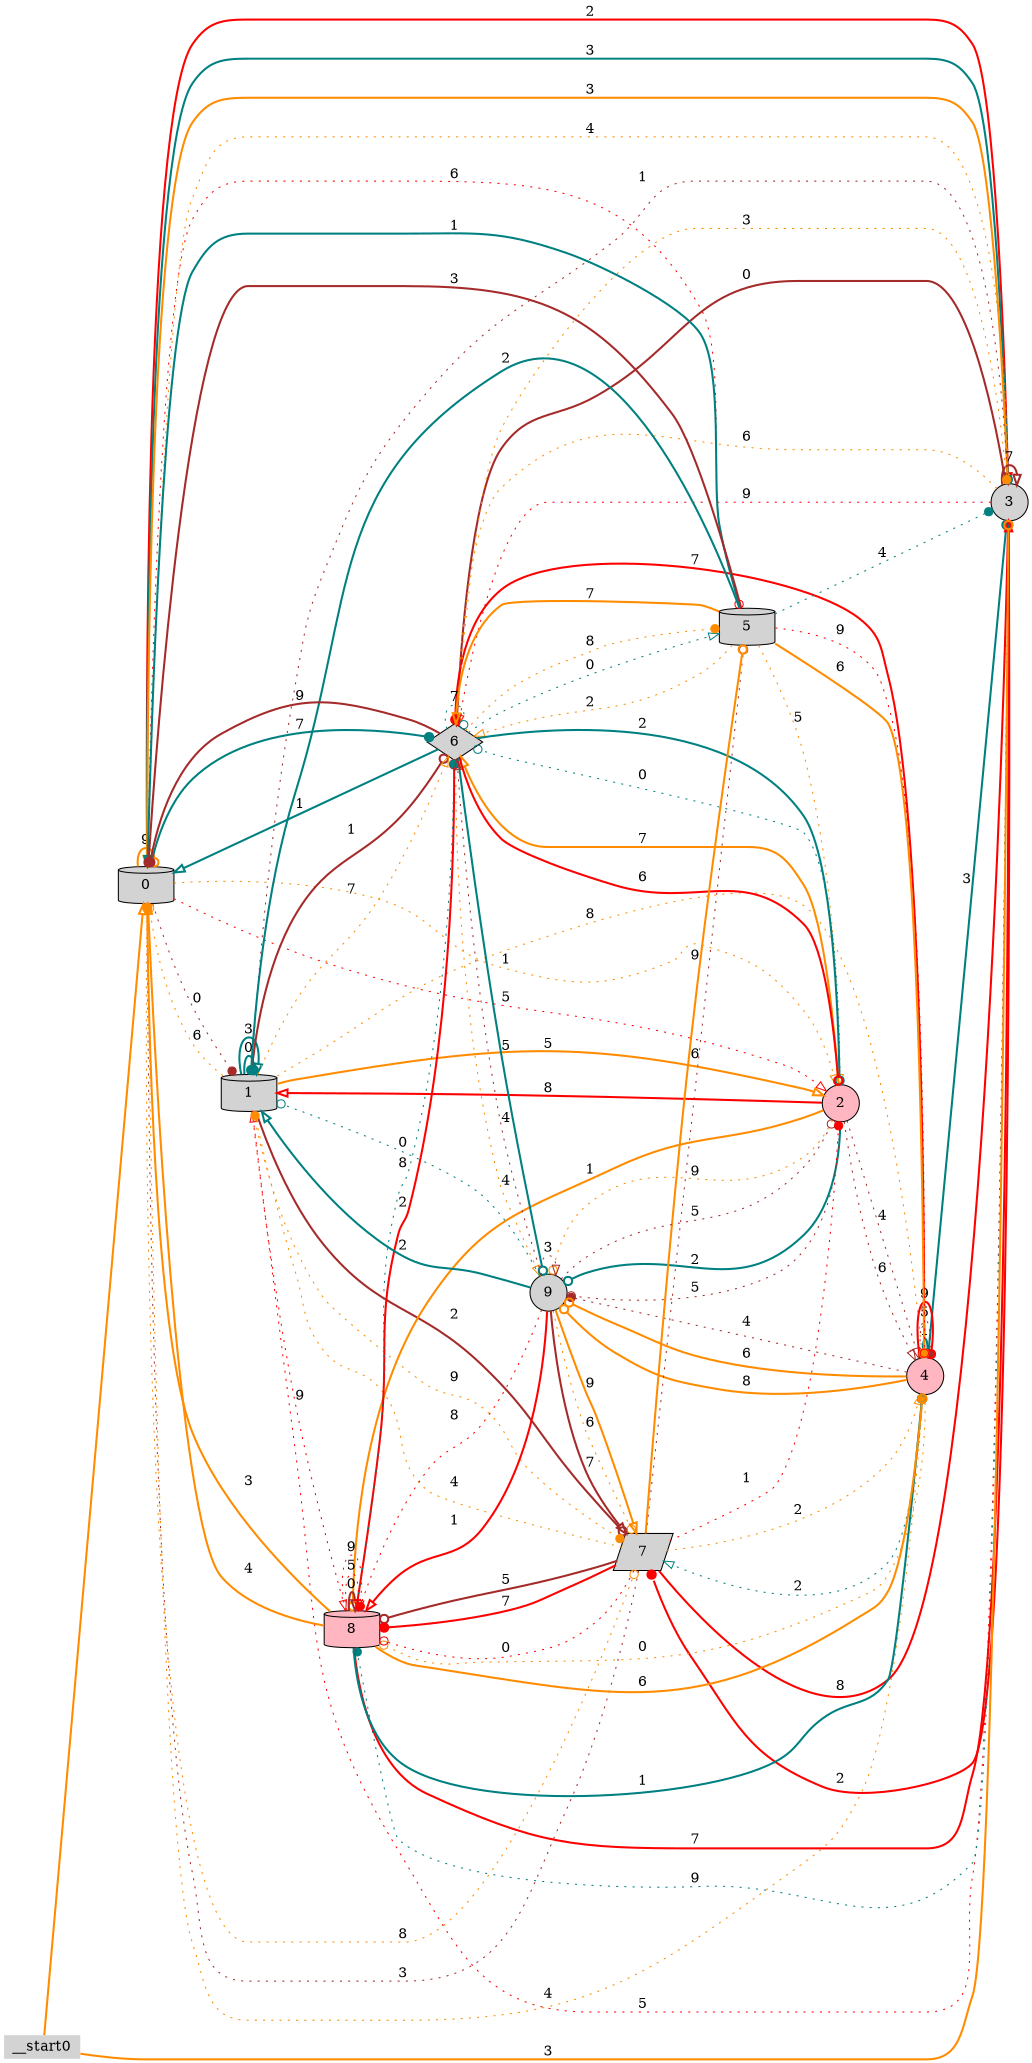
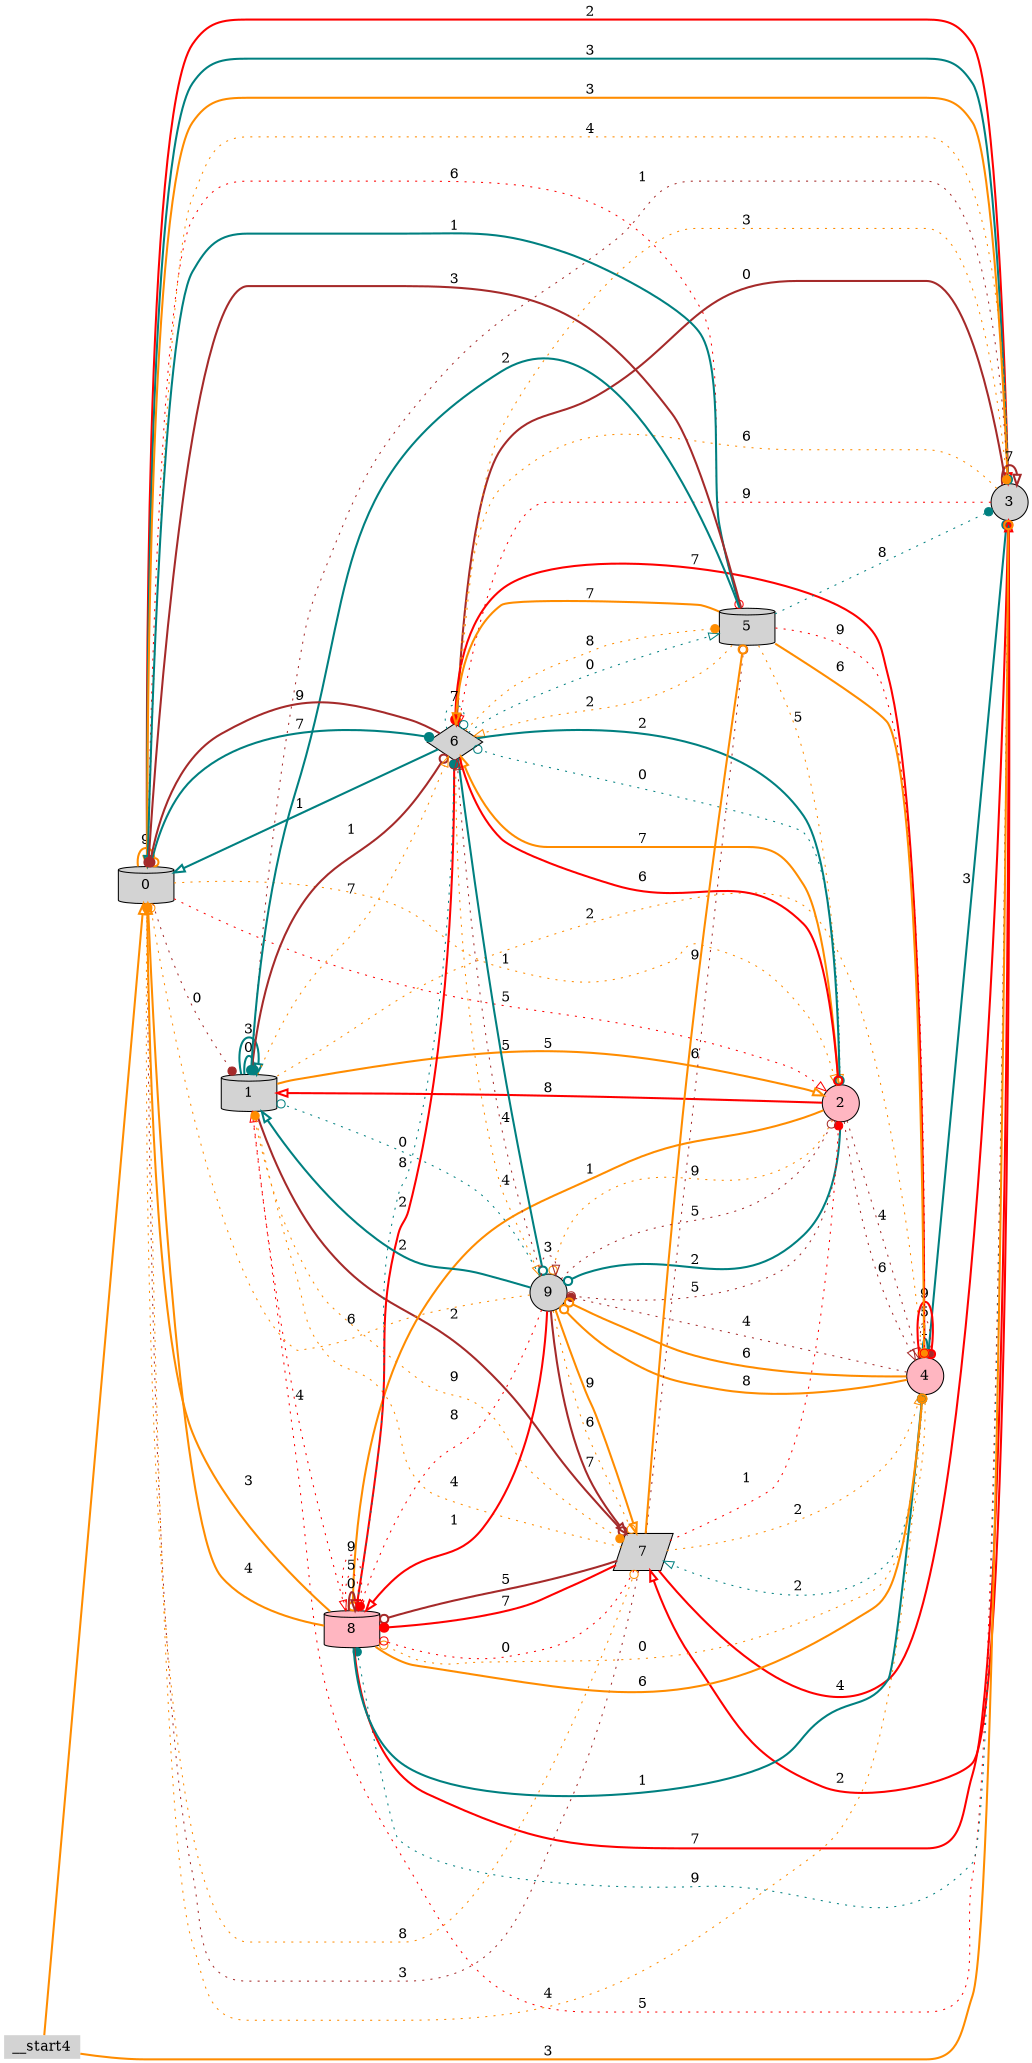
(883, 553) -> (883, 553)
(591, 914) -> (591, 914)
(172, 1001) -> (237, 1255)
(301, 1396) -> (301, 1396)
(841, 1686) -> (841, 1686)
(963, 1770) -> (963, 1770)
(42, 2047) -> (42, 2047)
